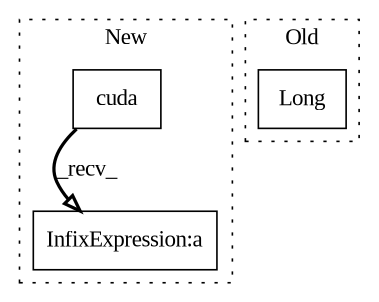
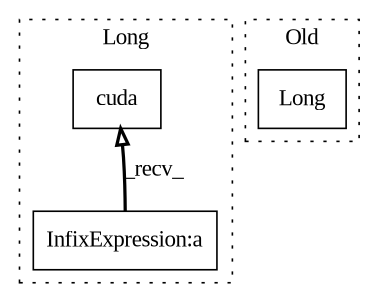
(126, 38) -> (126, 38)
(55, 163) -> (125, 178)
